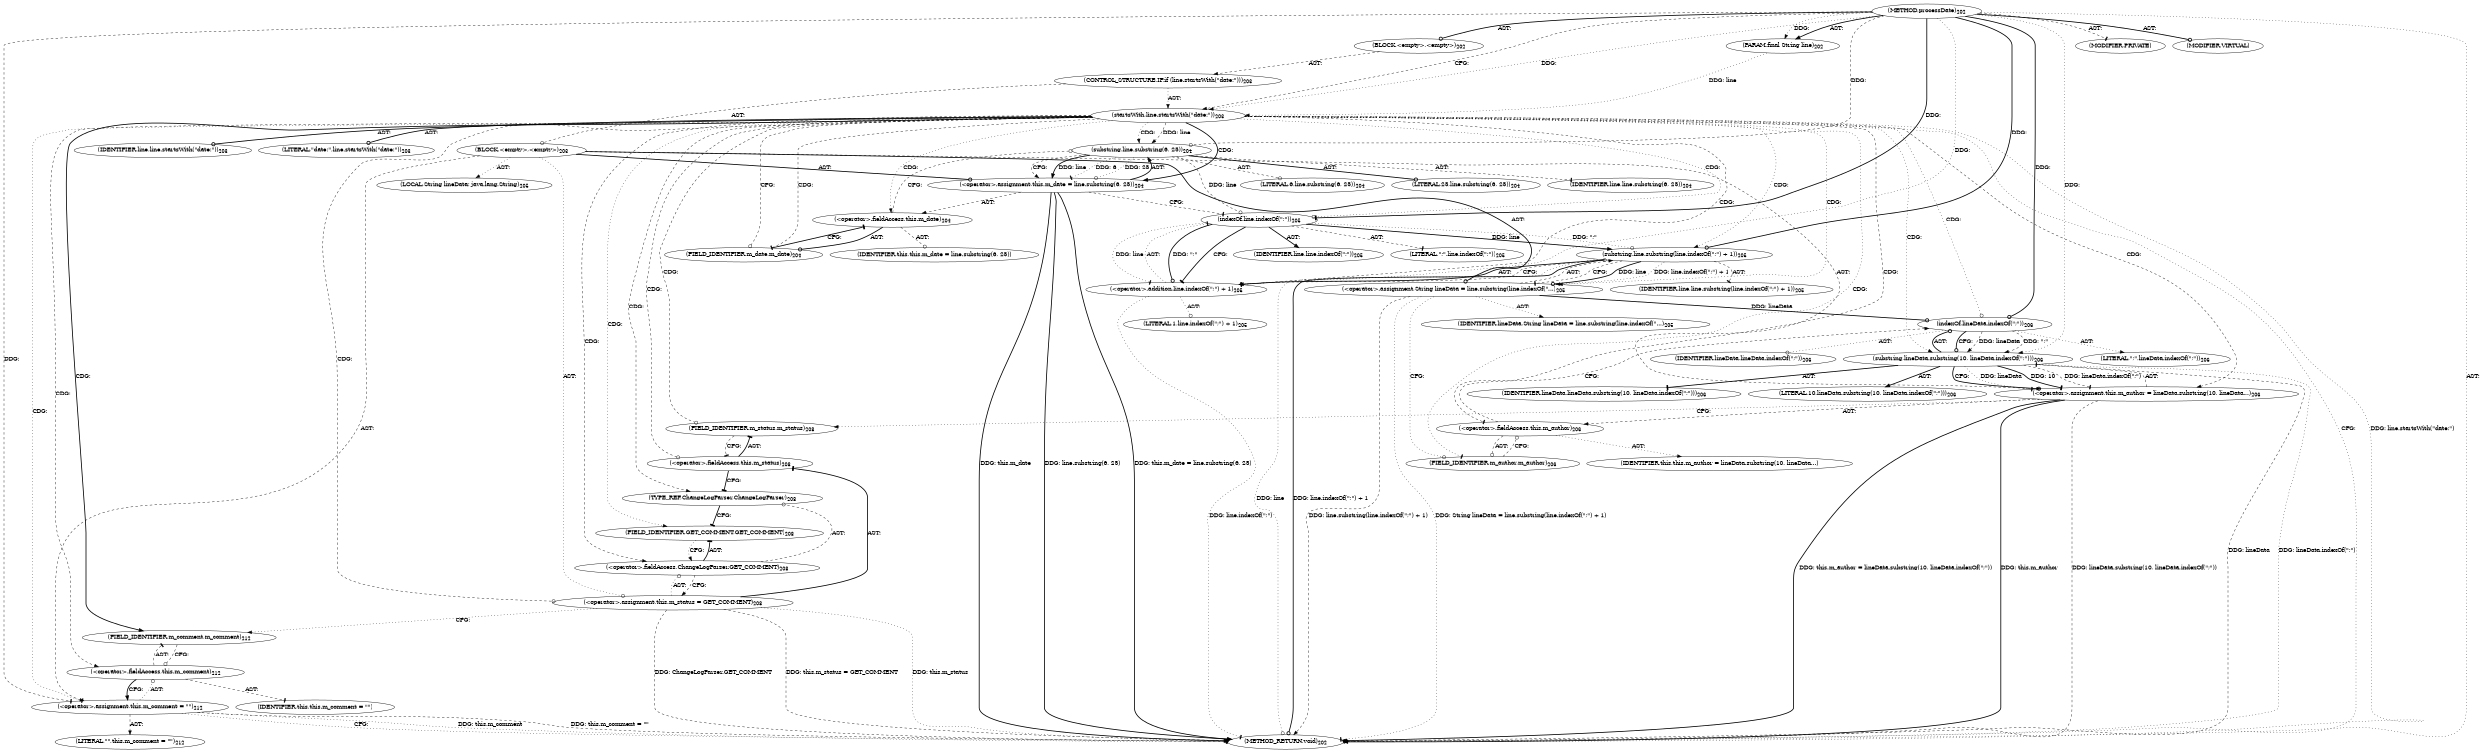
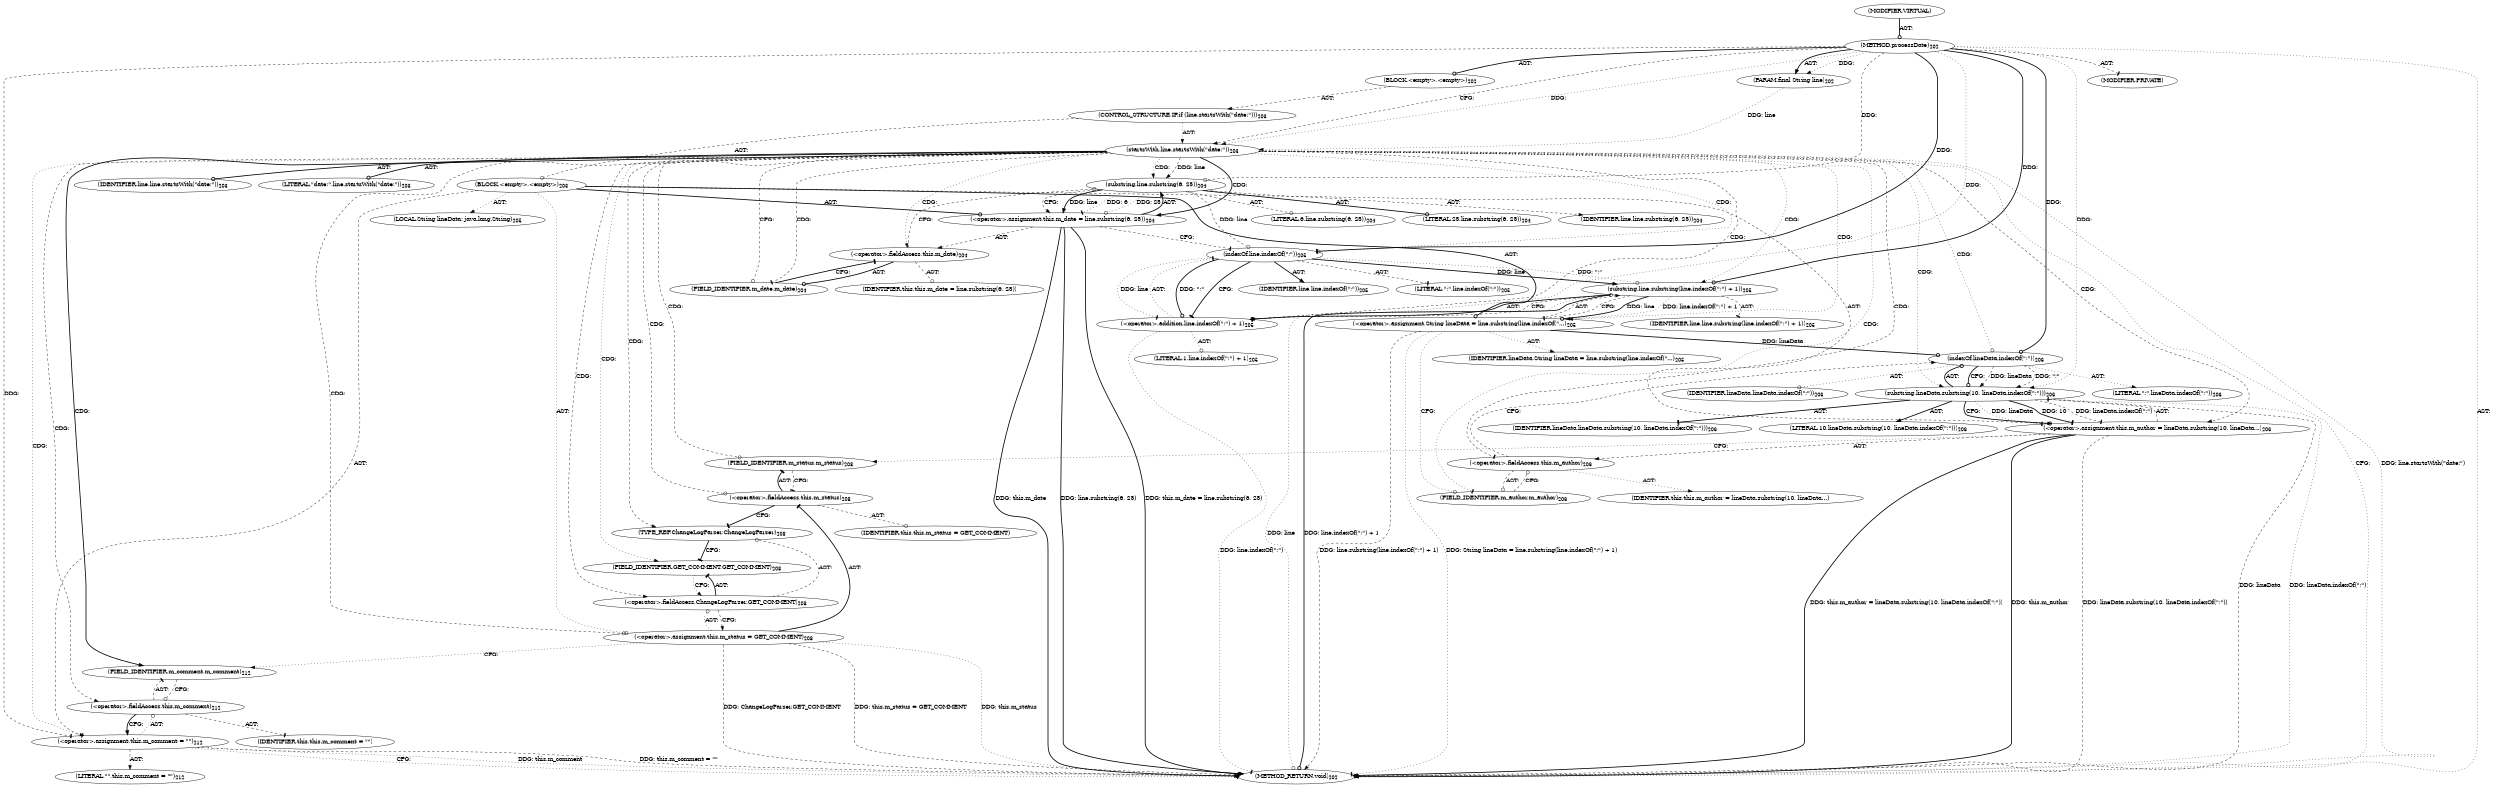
(2083, 23) -> (1900, 27)
(1380, 167) -> (1392, 202)
none -> (936, 533)
